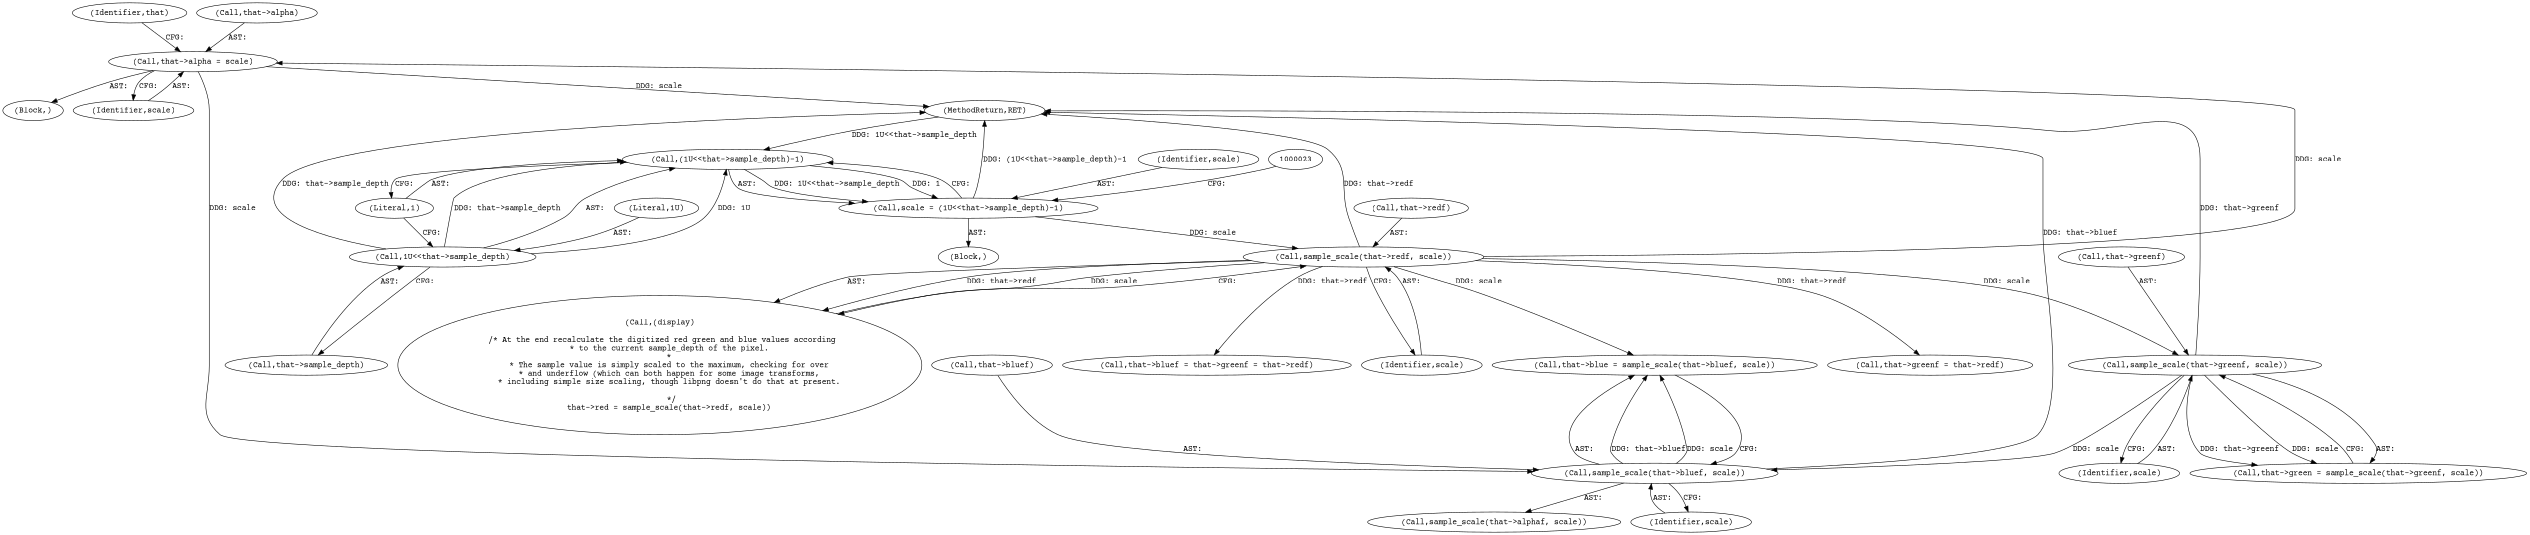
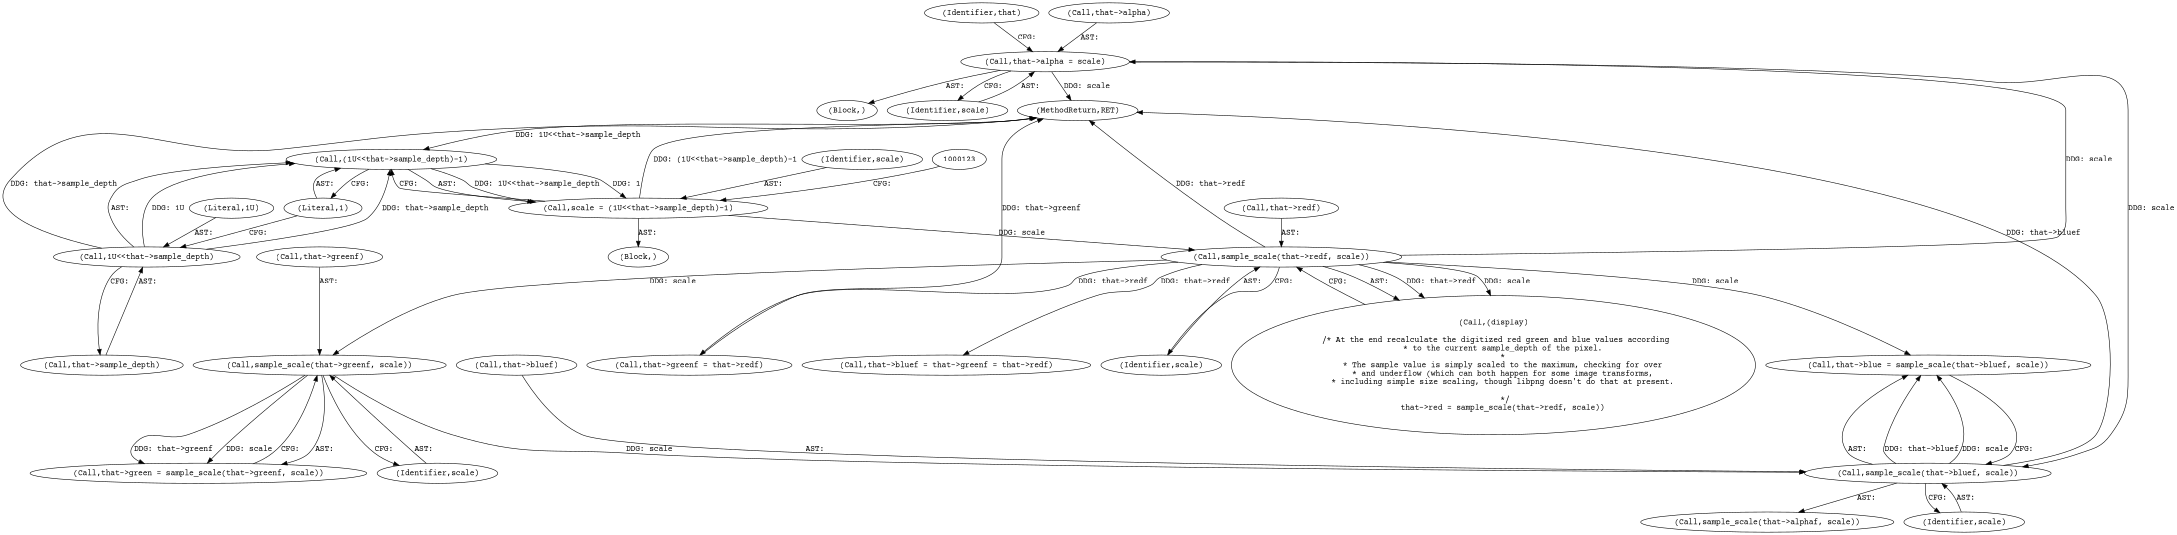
(1735, 116) -> (925, 287)
(1296, 159) -> (959, 159)
